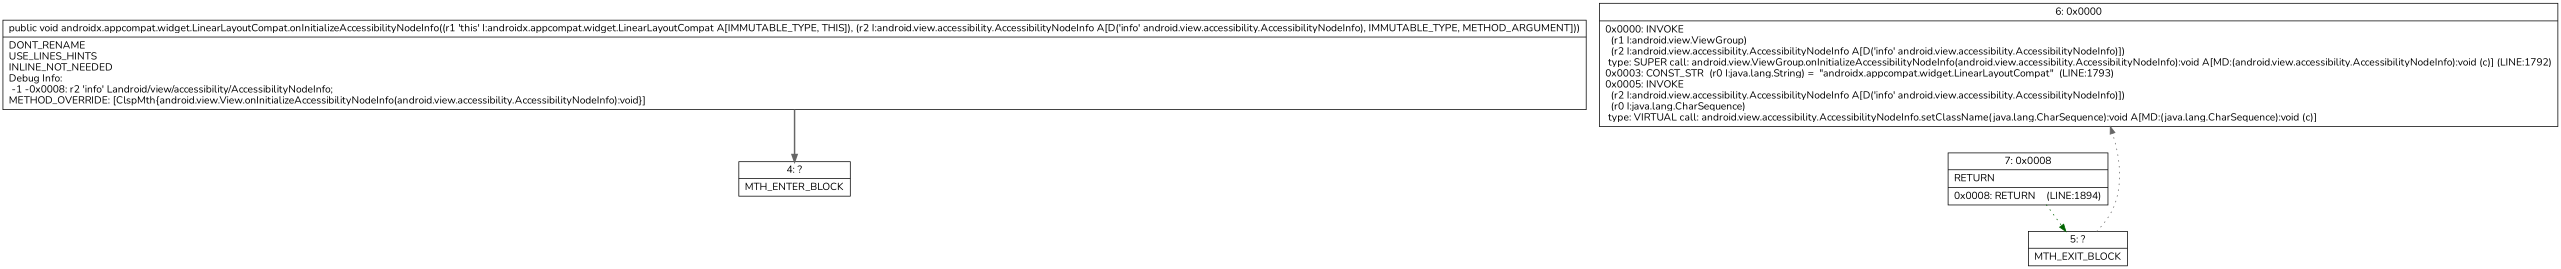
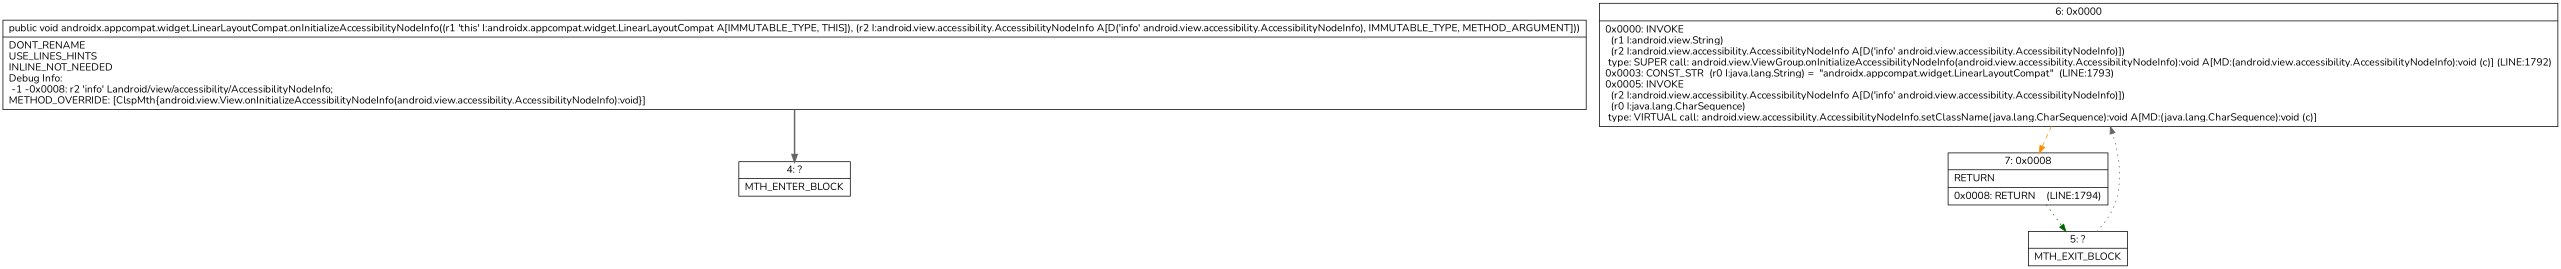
(1676, 40) -> (1665, 40)
none -> (2047, 136)
(2028, 196) -> (2028, 196)
